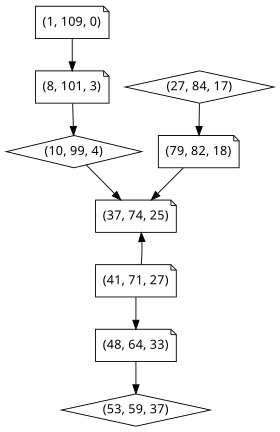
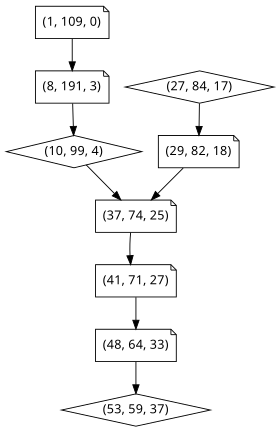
(72, 87) -> (72, 87)
(199, 152) -> (199, 152)
(142, 253) -> (130, 244)
